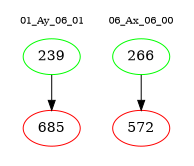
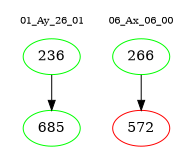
(52, 21) -> (52, 21)
(52, 57) -> (52, 57)
(52, 128) -> (52, 128)
